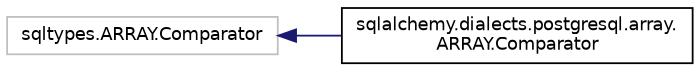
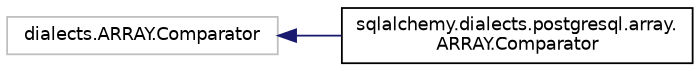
(142, 36) -> (142, 36)
